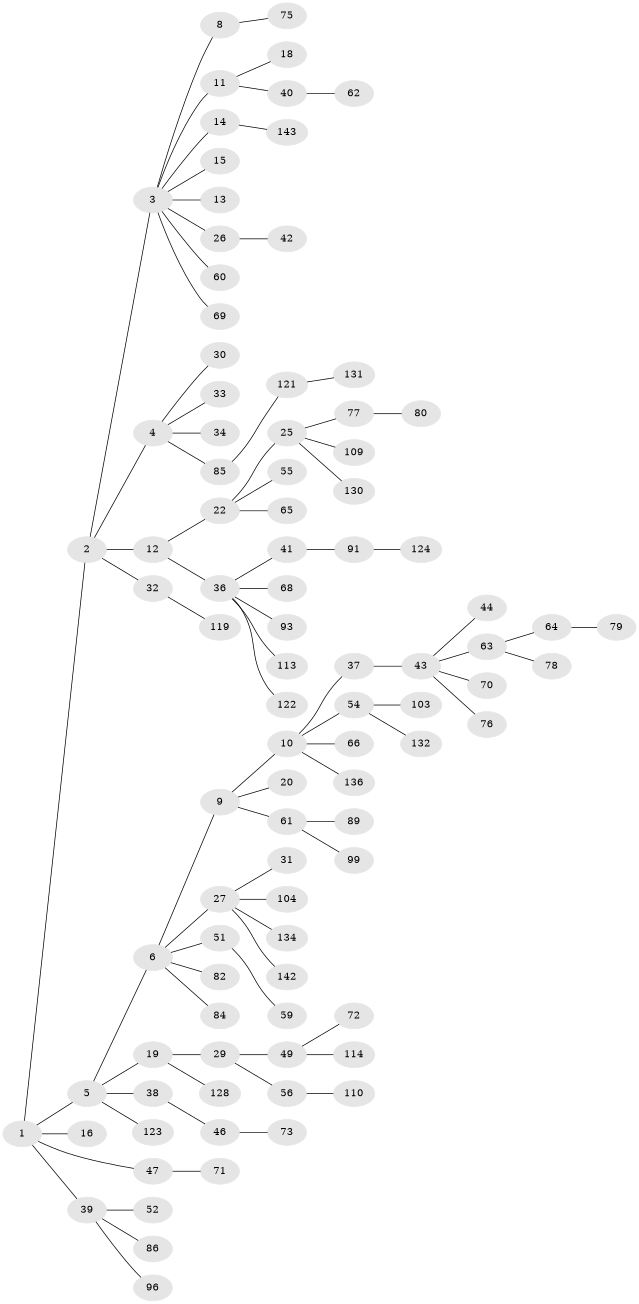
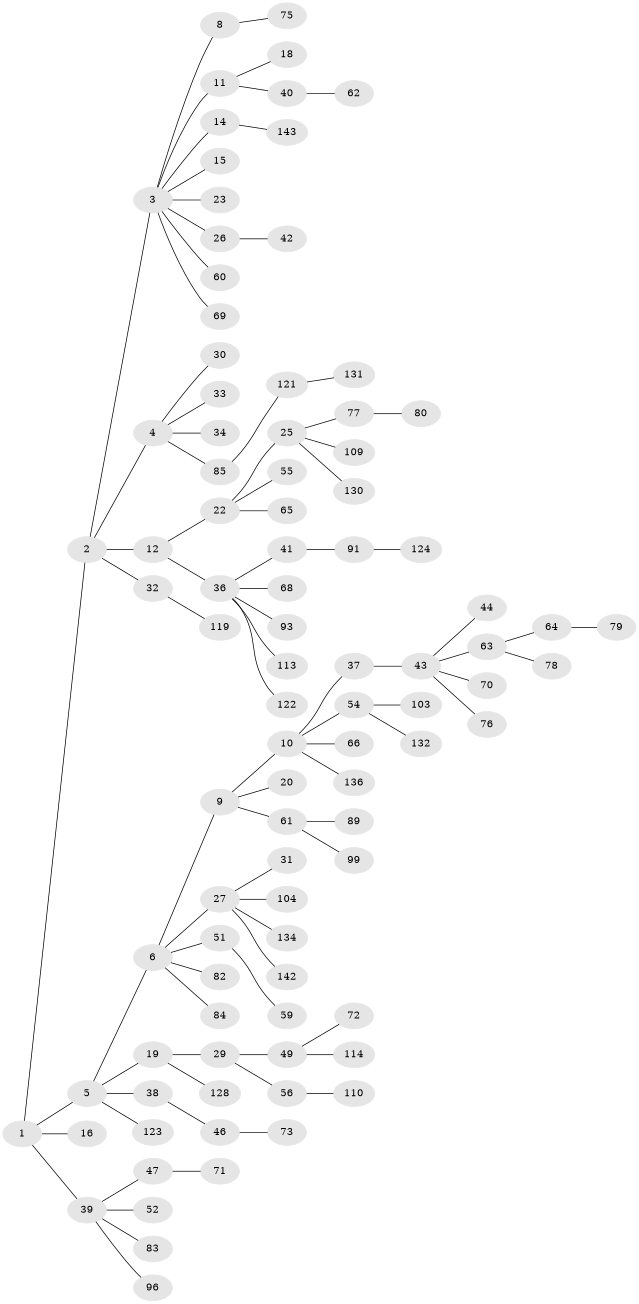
(220, 200) -> (220, 200)
(85, 1158) -> (120, 1191)
(153, 1249) -> (153, 1249)
